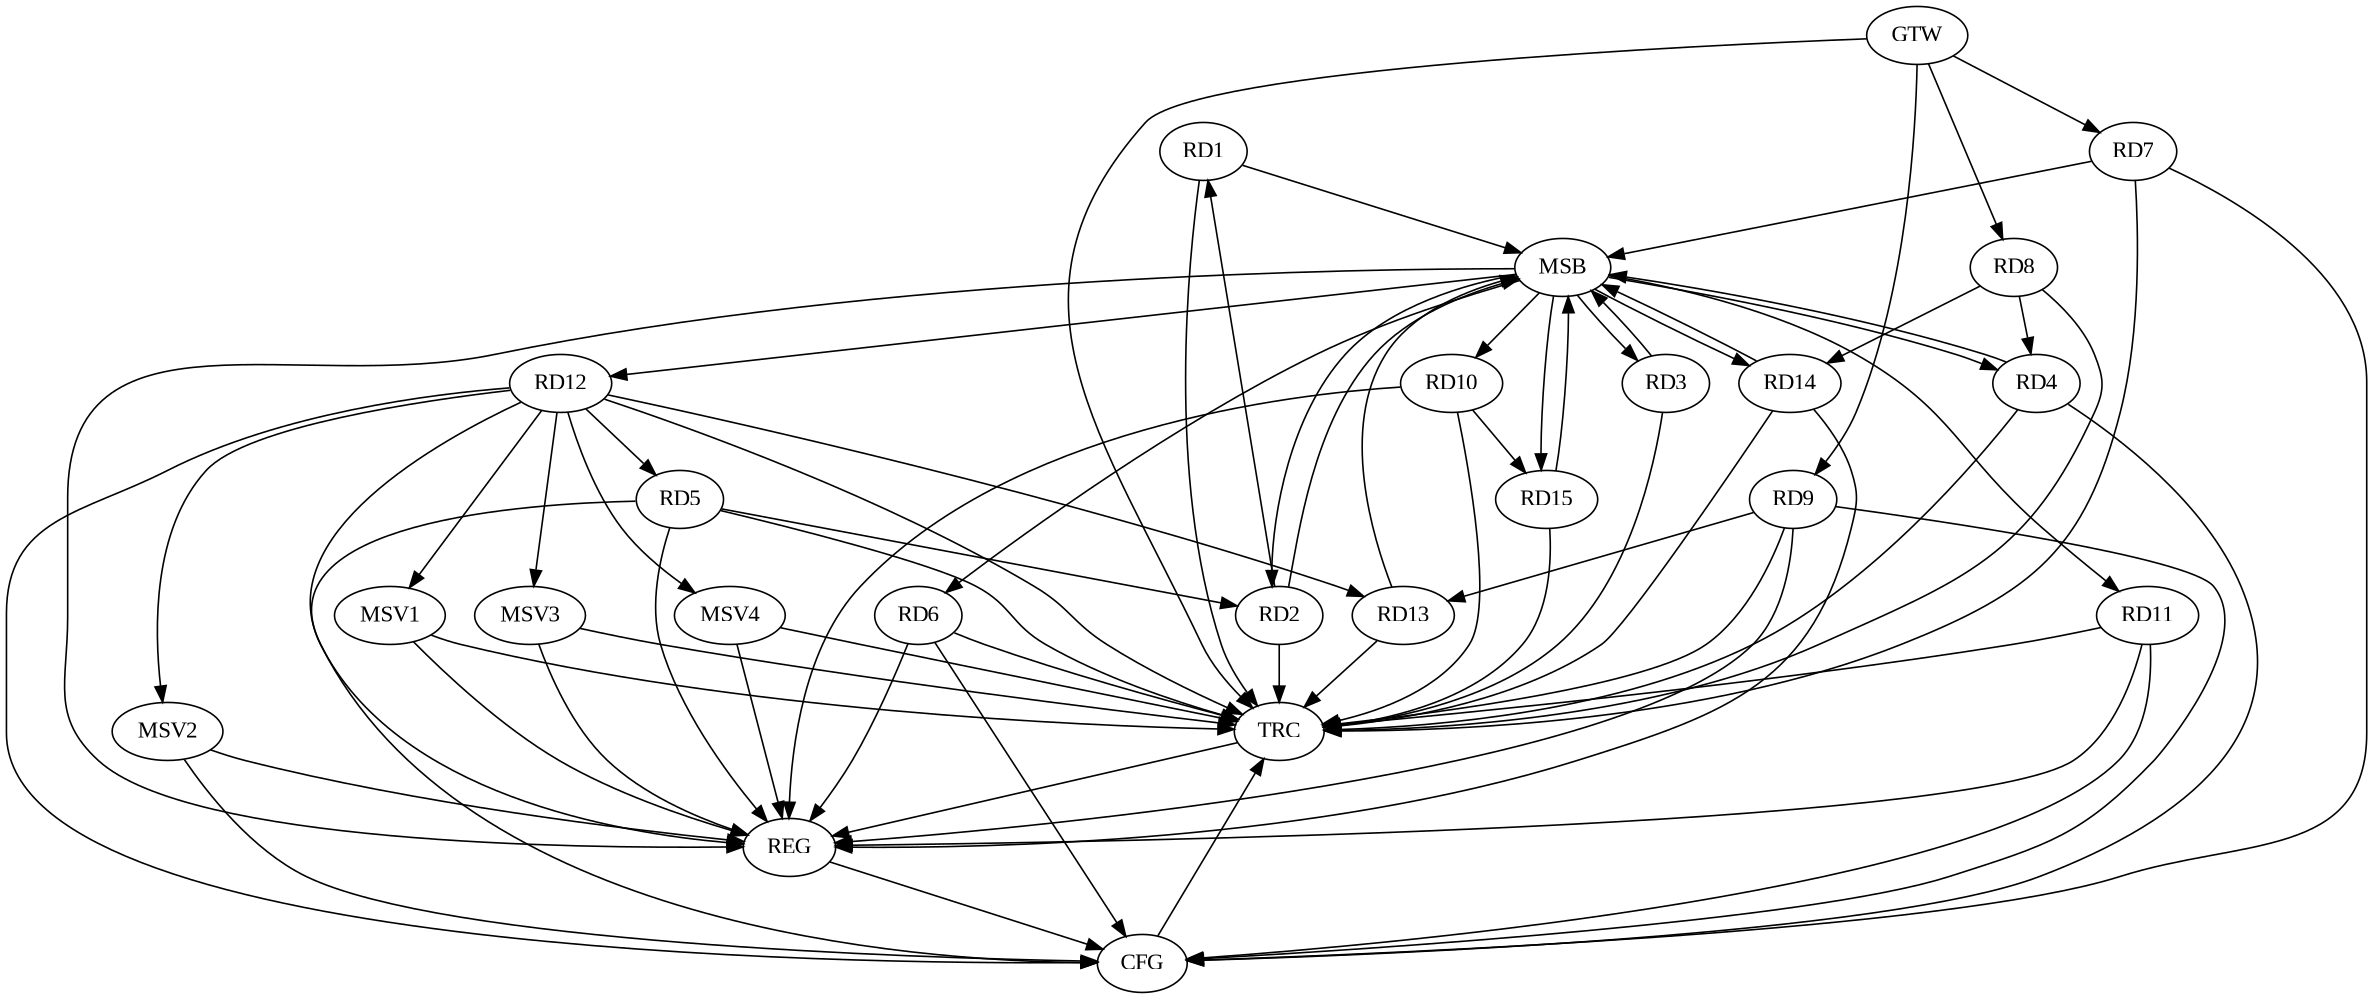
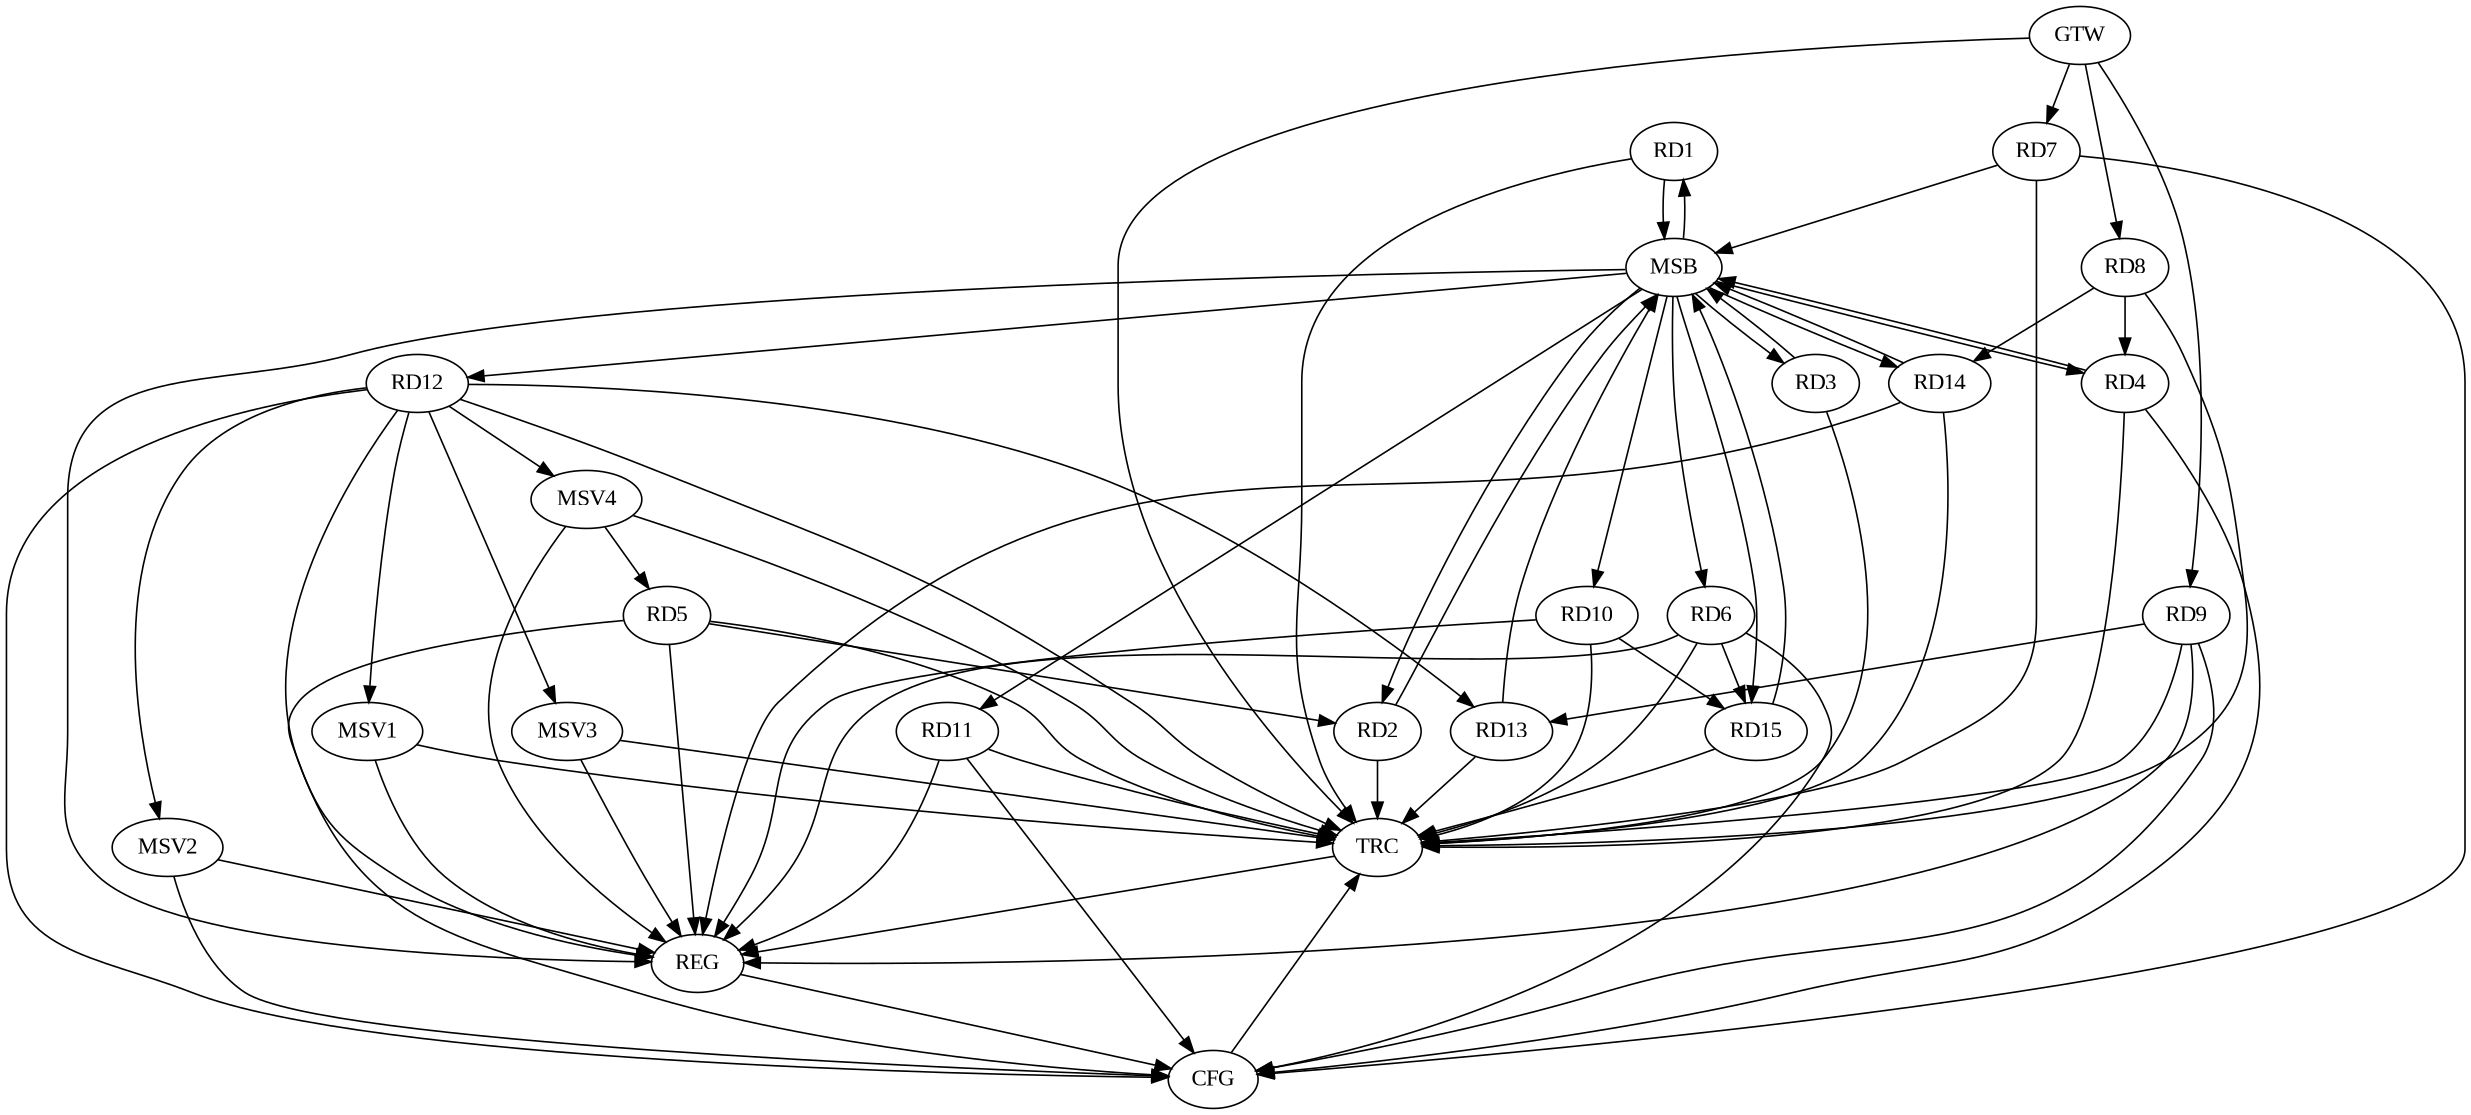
(1241, 382) -> (1685, 217)
(615, 436) -> (622, 551)
none -> (1730, 666)
